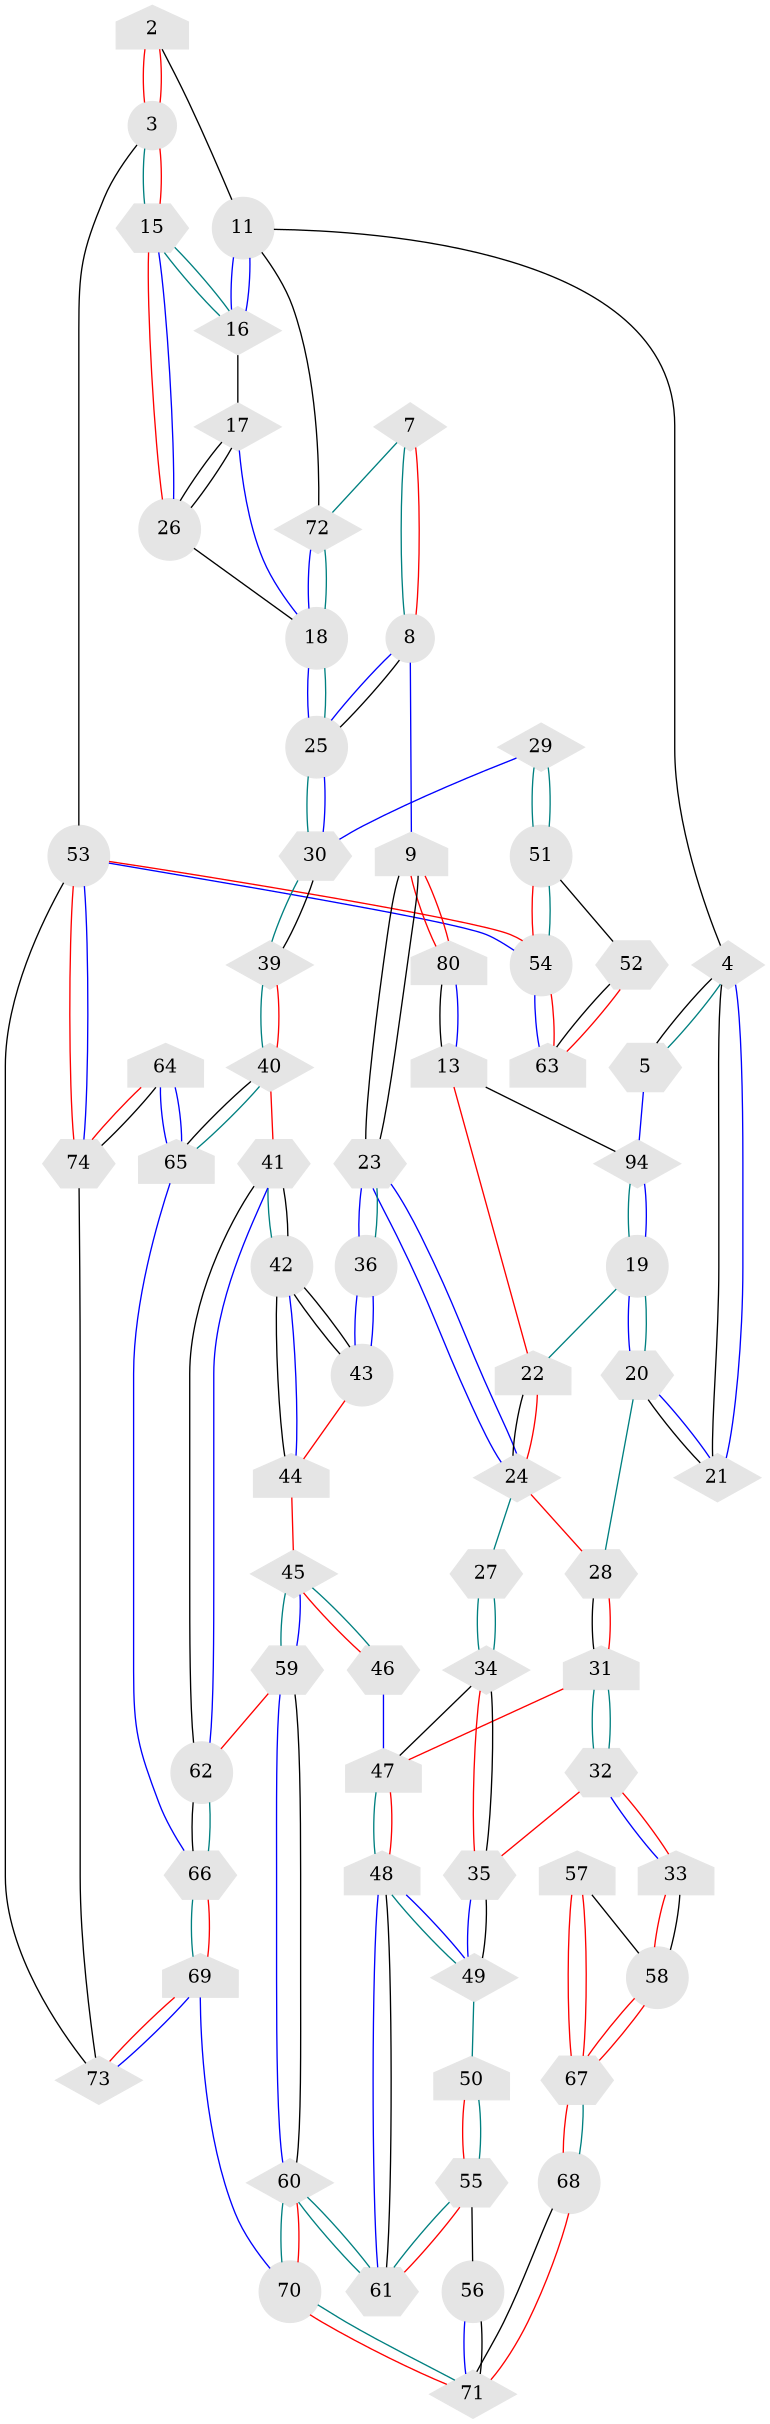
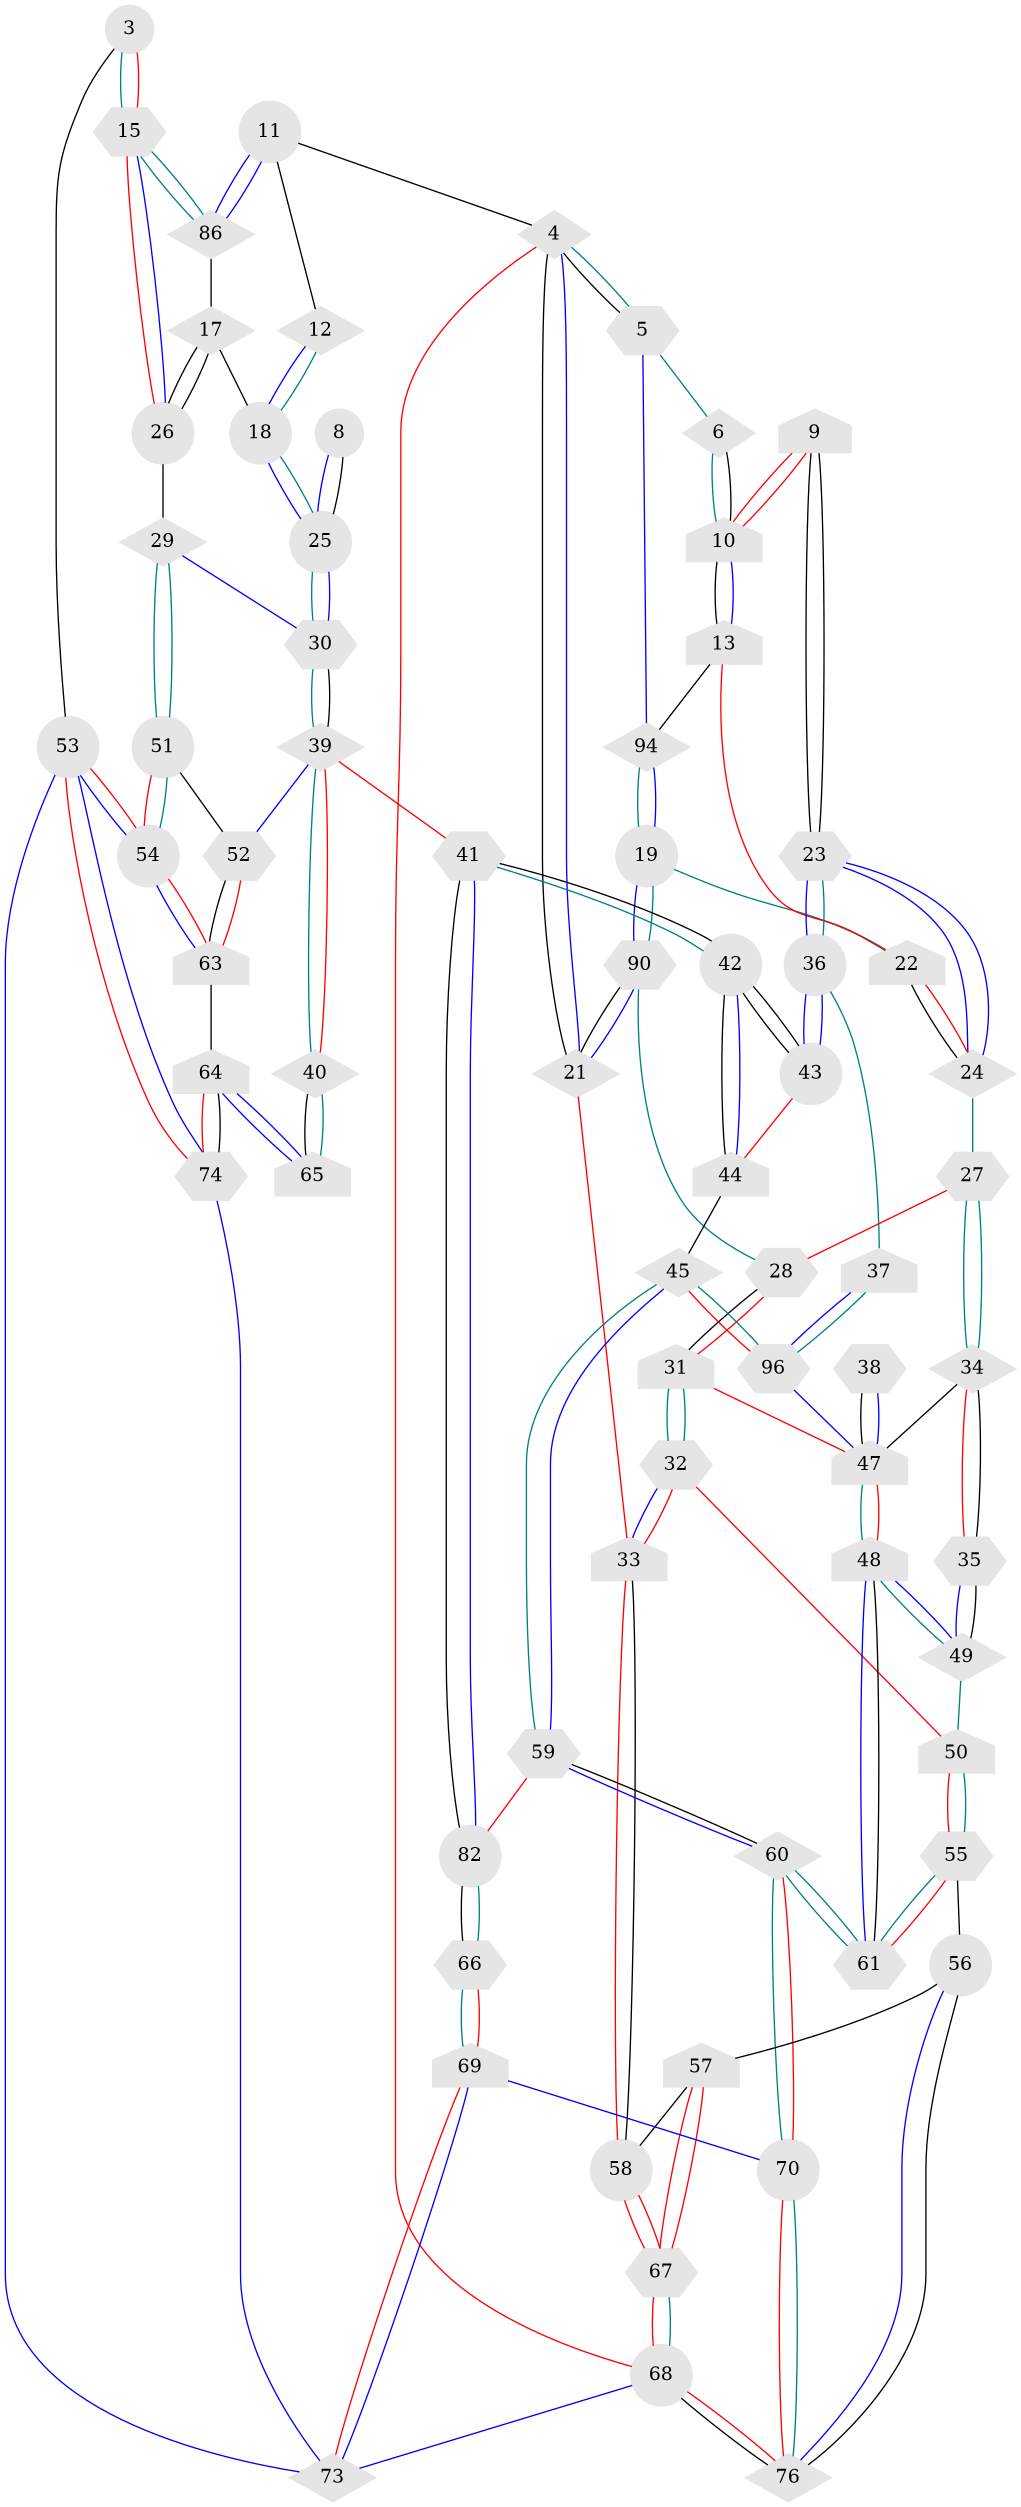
(152, 29) -> none
(238, 331) -> (211, 234)
(410, 427) -> none
none -> (719, 433)
(318, 530) -> (321, 331)
(255, 537) -> (234, 378)
(243, 584) -> (163, 491)
(411, 747) -> none
none -> (283, 798)
(449, 965) -> (724, 542)
none -> (211, 1017)
(272, 1115) -> (390, 798)
none -> (879, 1273)
none -> (601, 1306)
none -> (395, 1346)
none -> (870, 1369)
(637, 1375) -> (640, 965)
(5, 1478) -> (5, 1712)
(134, 1520) -> none
(556, 1523) -> (870, 1228)
(293, 1524) -> (709, 1218)
(80, 1623) -> (241, 1840)
(383, 1670) -> (774, 1369)
(202, 1773) -> (470, 1856)
(541, 1824) -> (819, 1612)
none -> (839, 2028)
(473, 2394) -> (788, 2478)
none -> (496, 2427)
